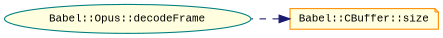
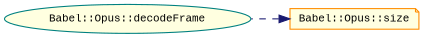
(364, 19) -> (354, 19)
